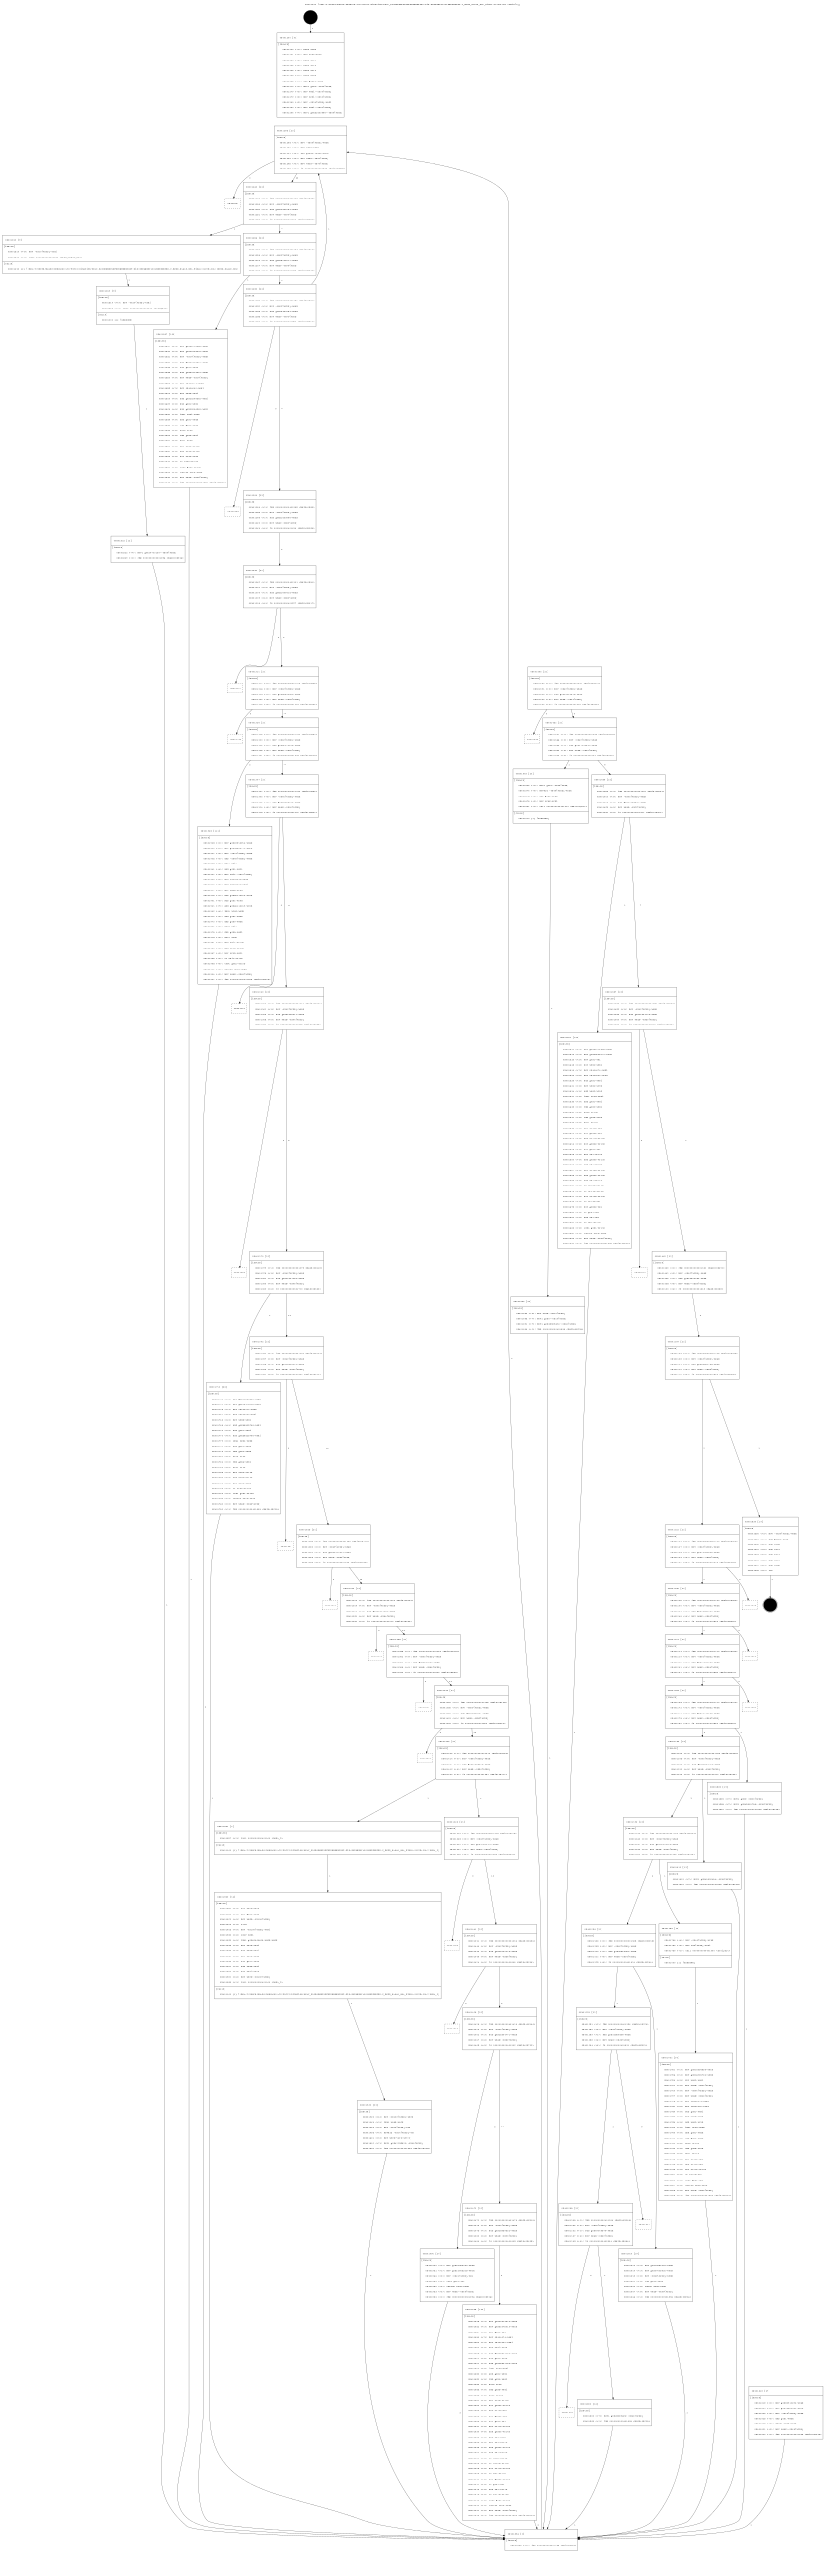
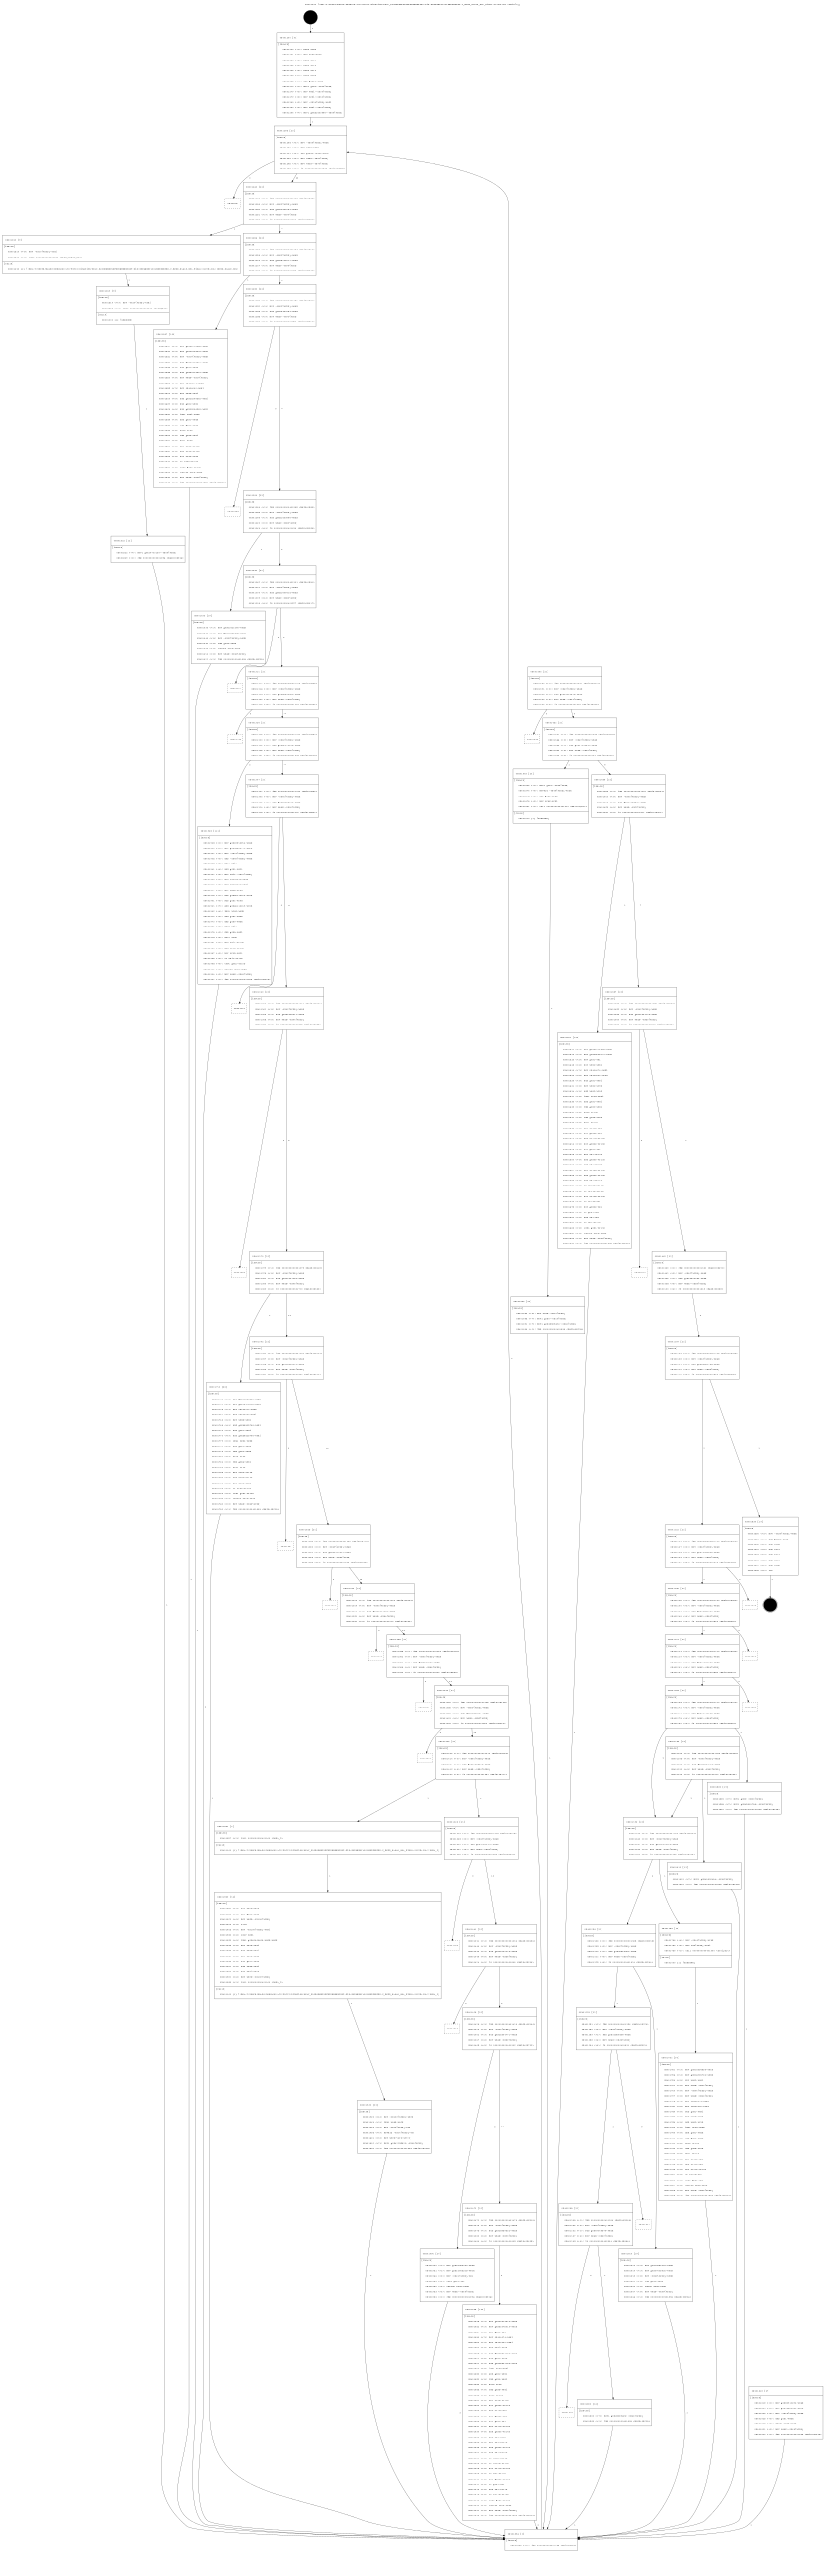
(327, 231) -> (311, 121)
none -> (228, 638)
(702, 1732) -> (652, 1770)
